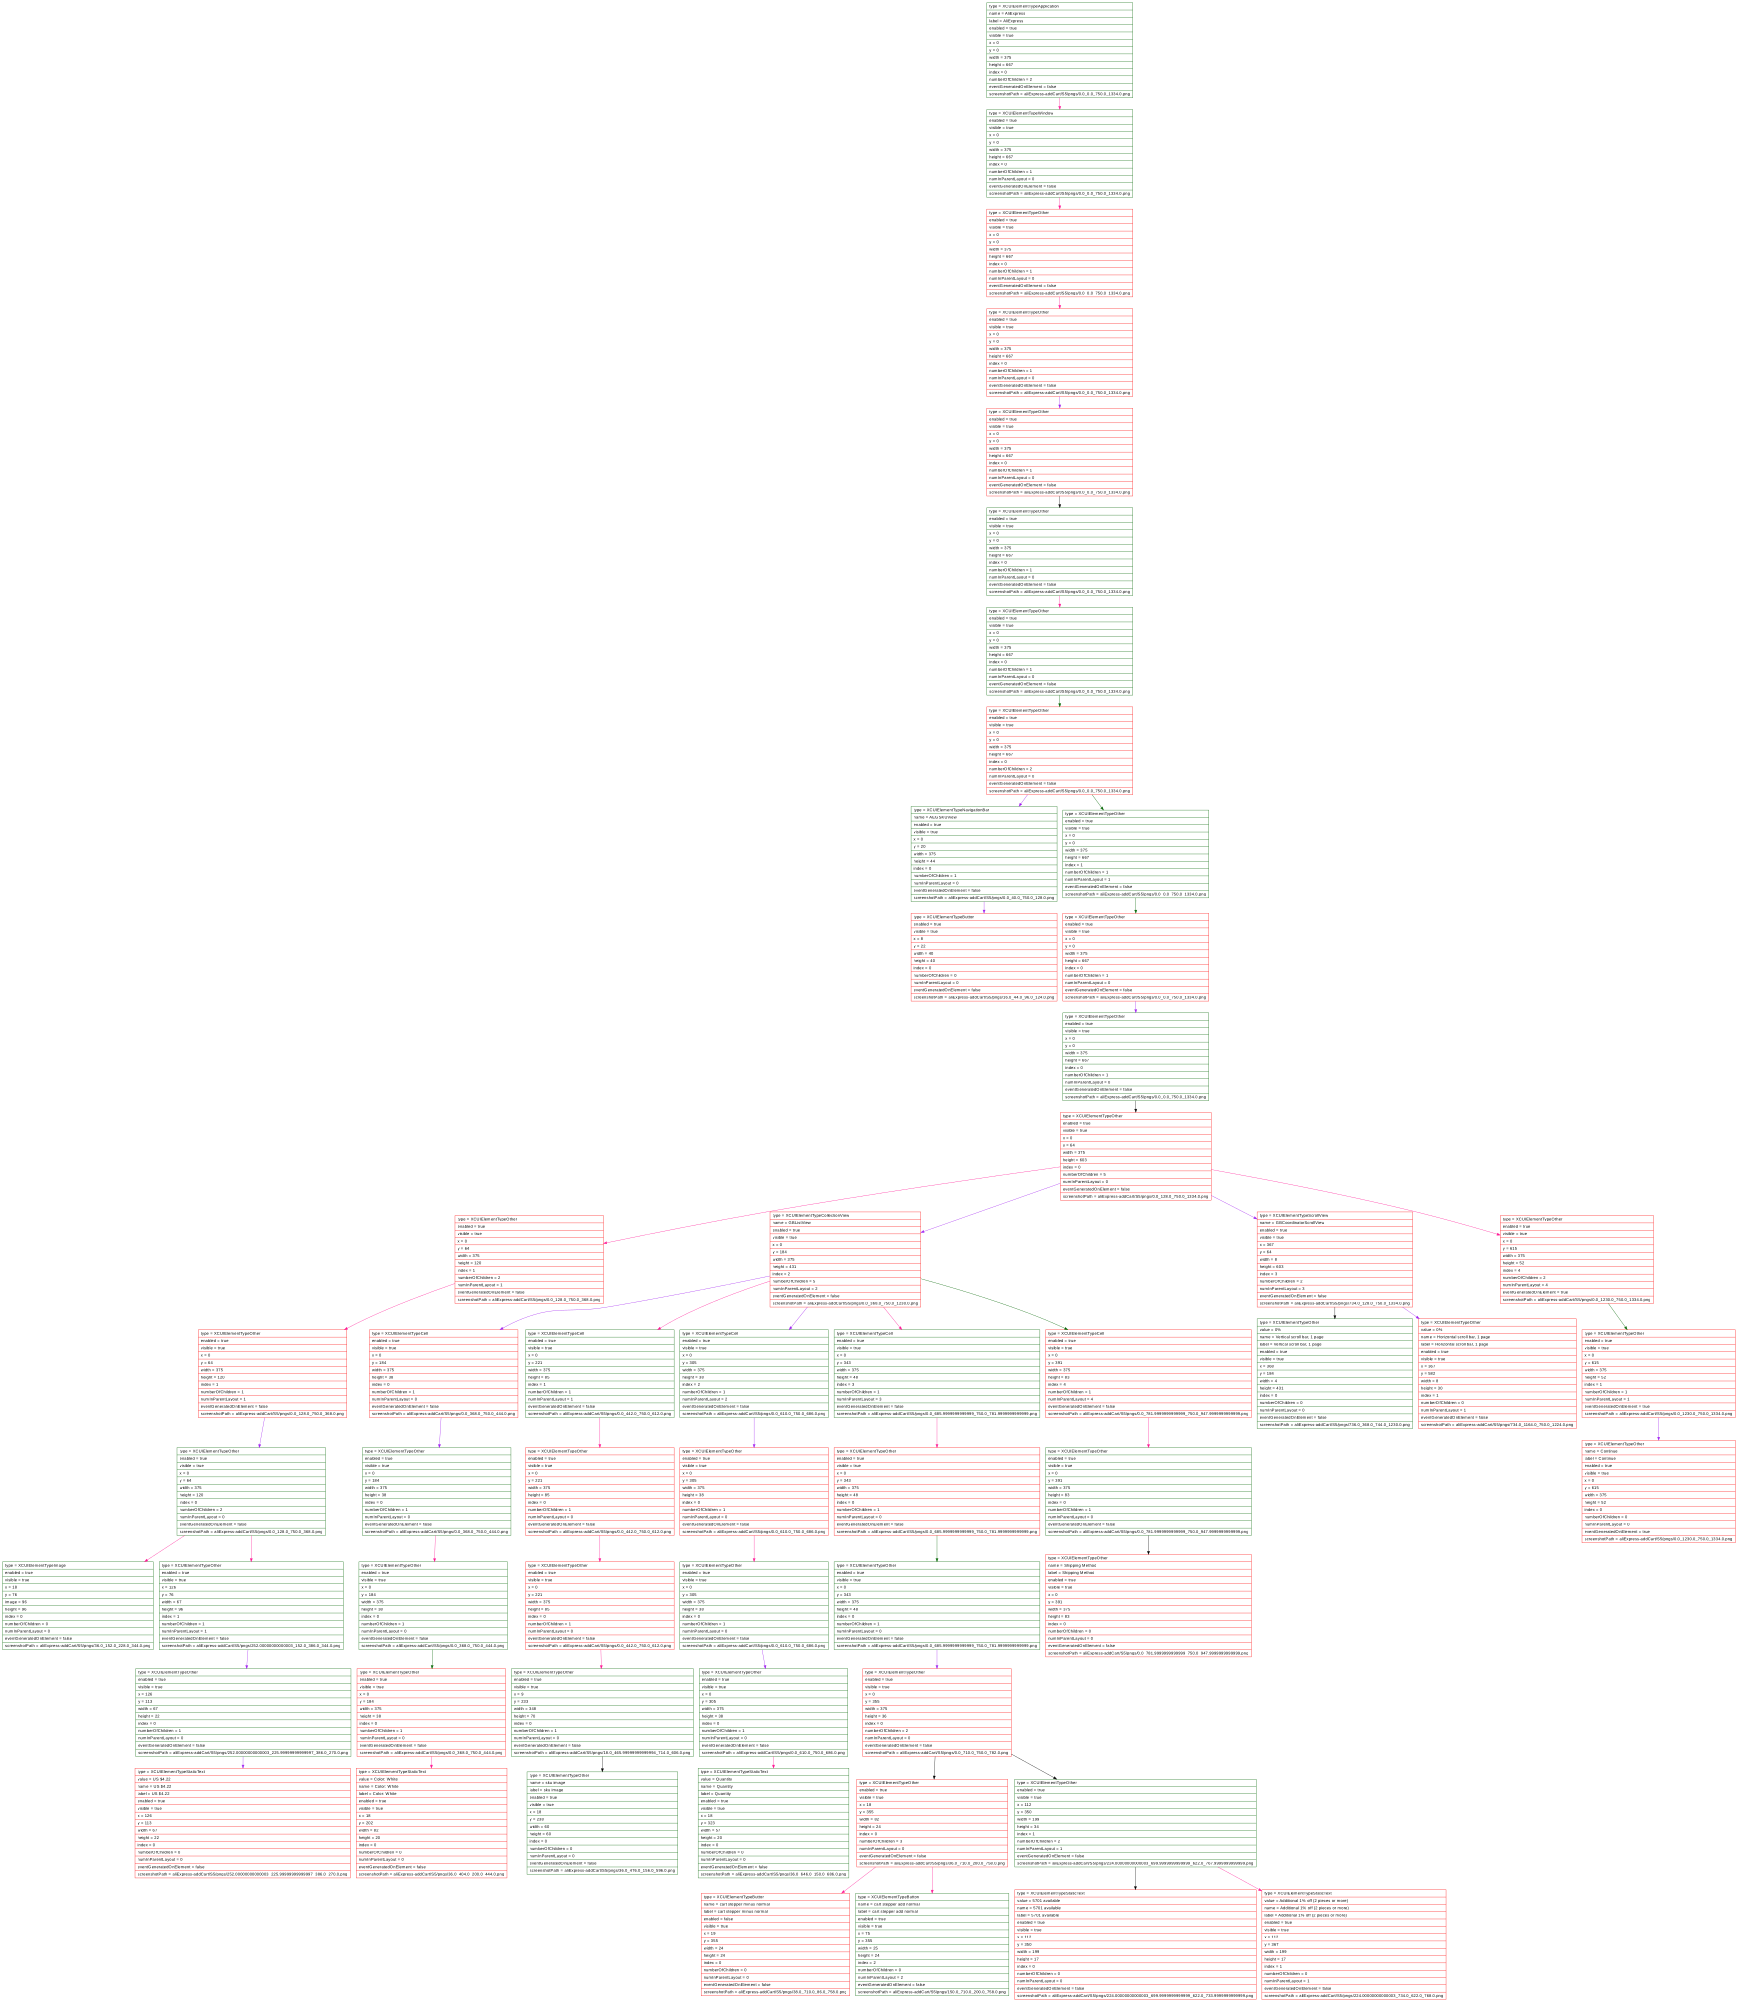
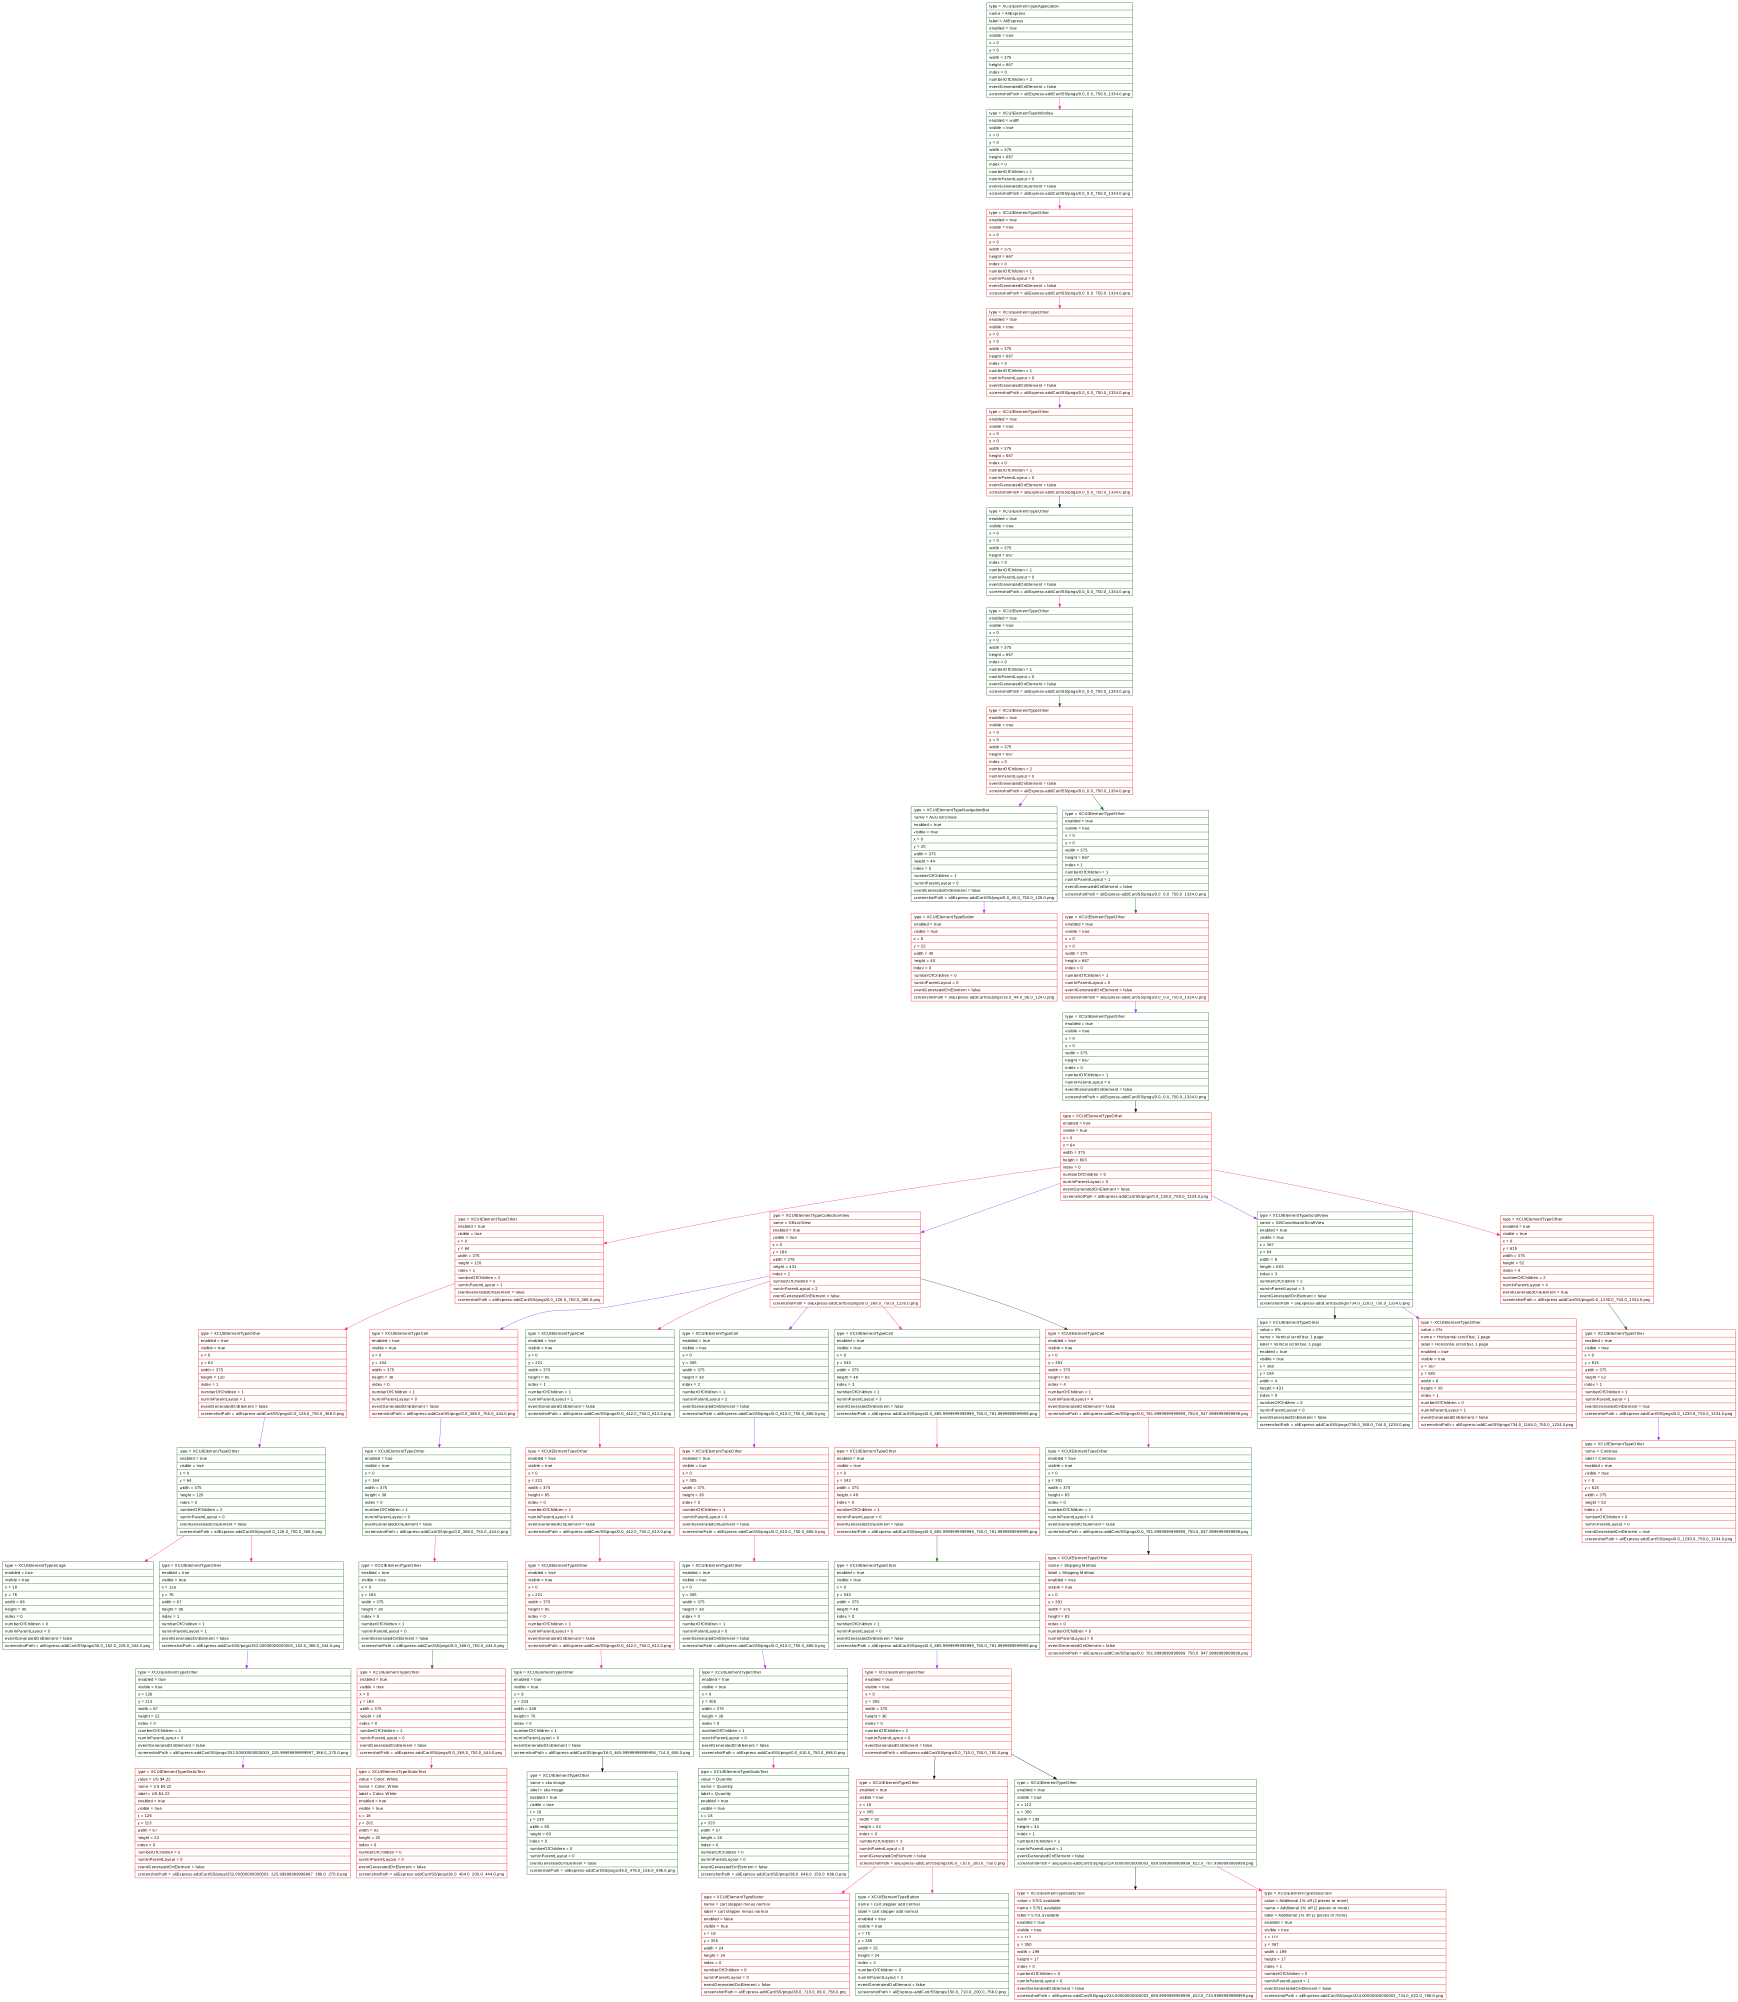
(1003, 120) -> (1005, 120)
(1335, 1260) -> (1335, 1260)
(16, 1602) -> (15, 1602)
